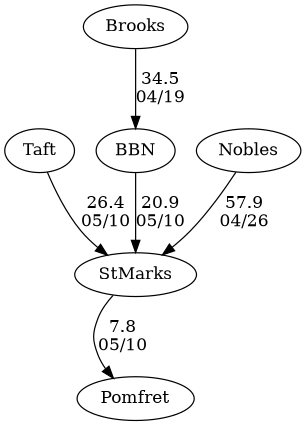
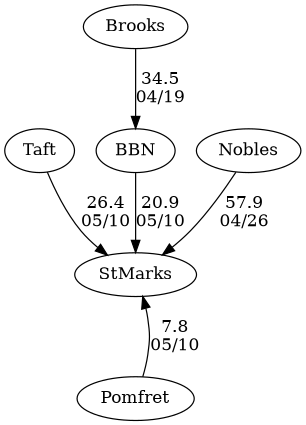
(94, 331) -> (149, 343)
